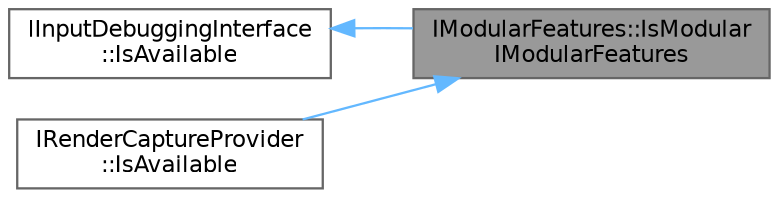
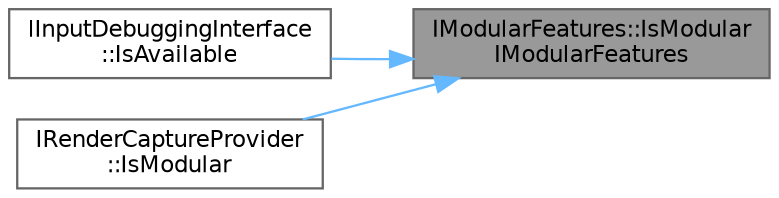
(384, 28) -> (361, 59)
(170, 154) -> (170, 154)
